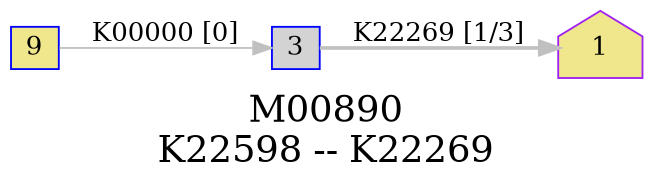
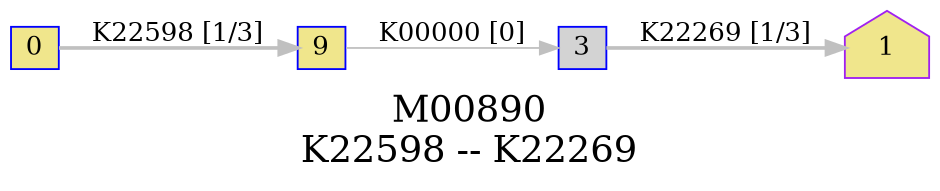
none -> (35, 48)
